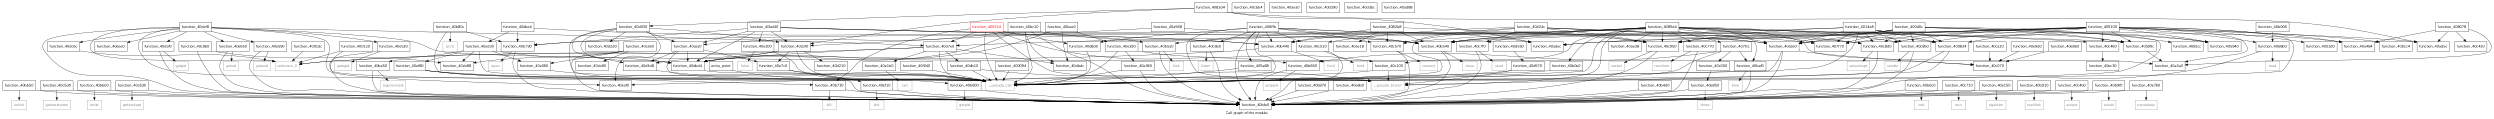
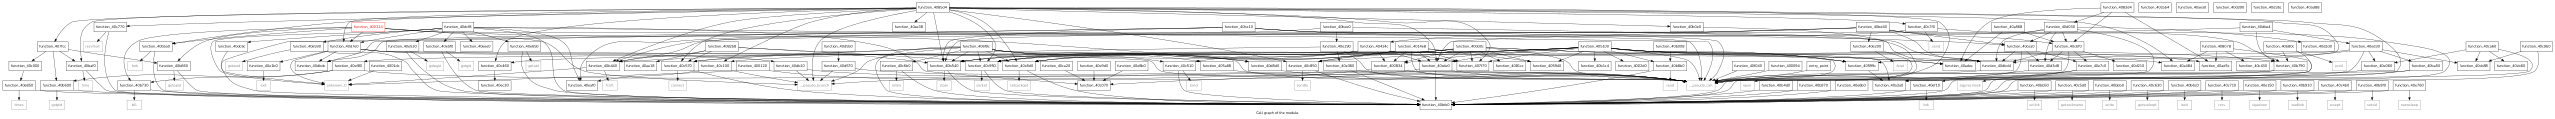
(1503, 36) -> (1649, 35)
